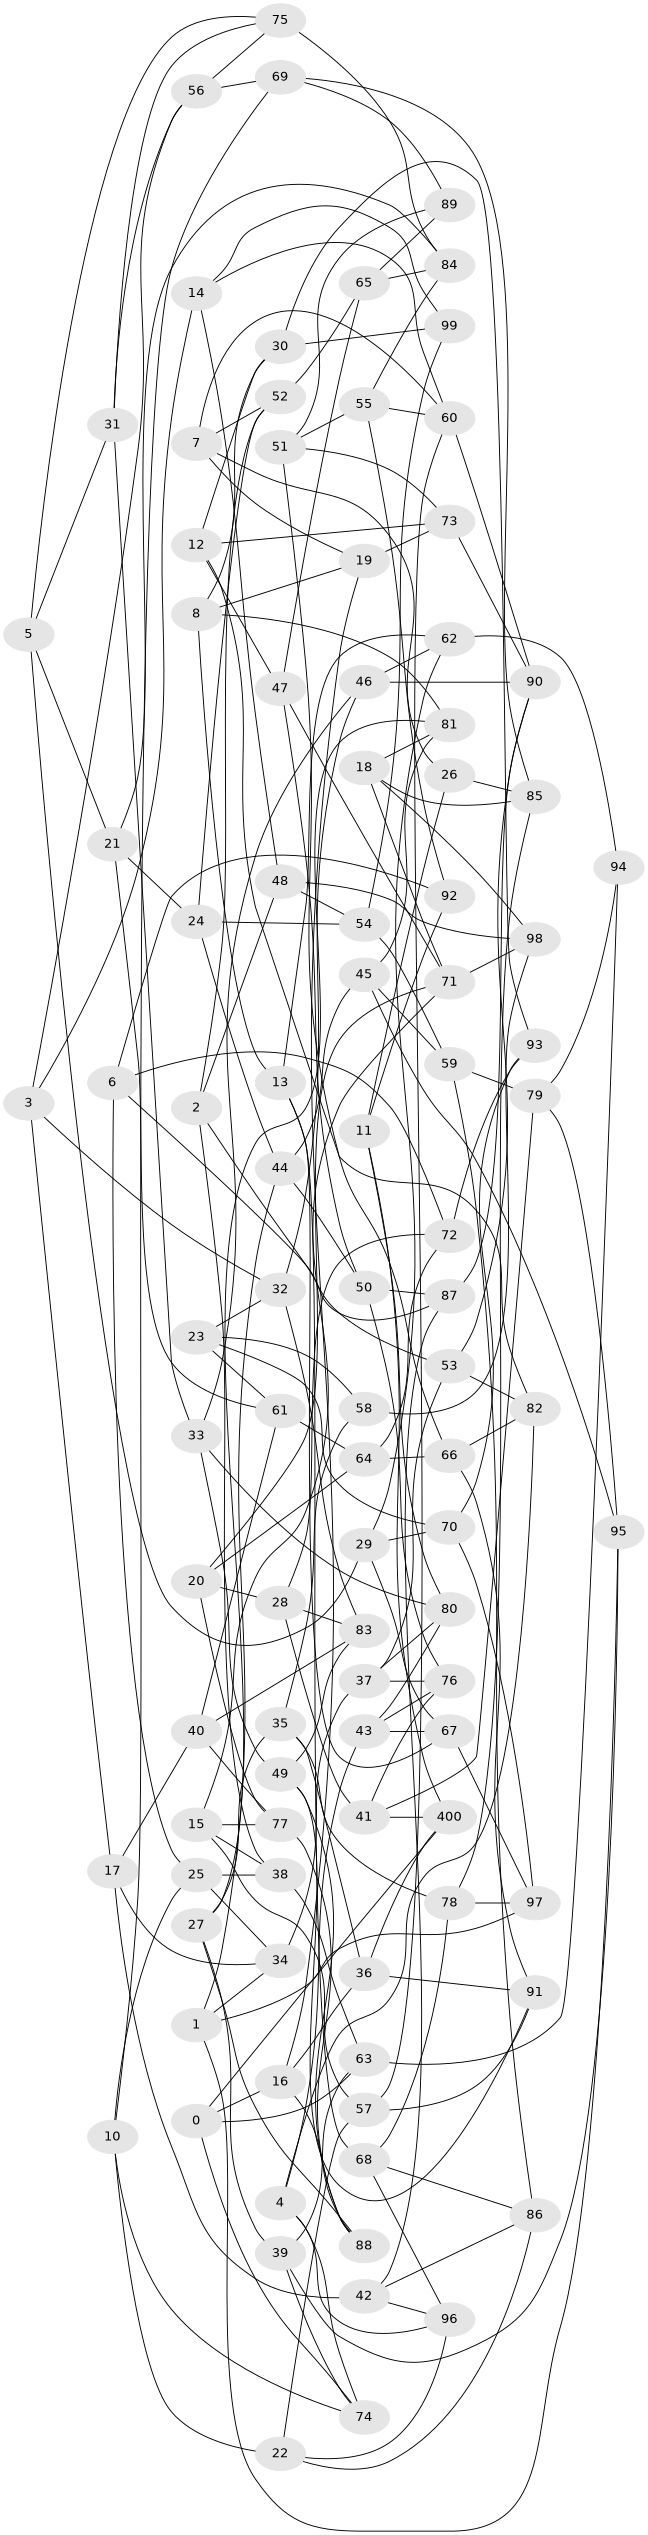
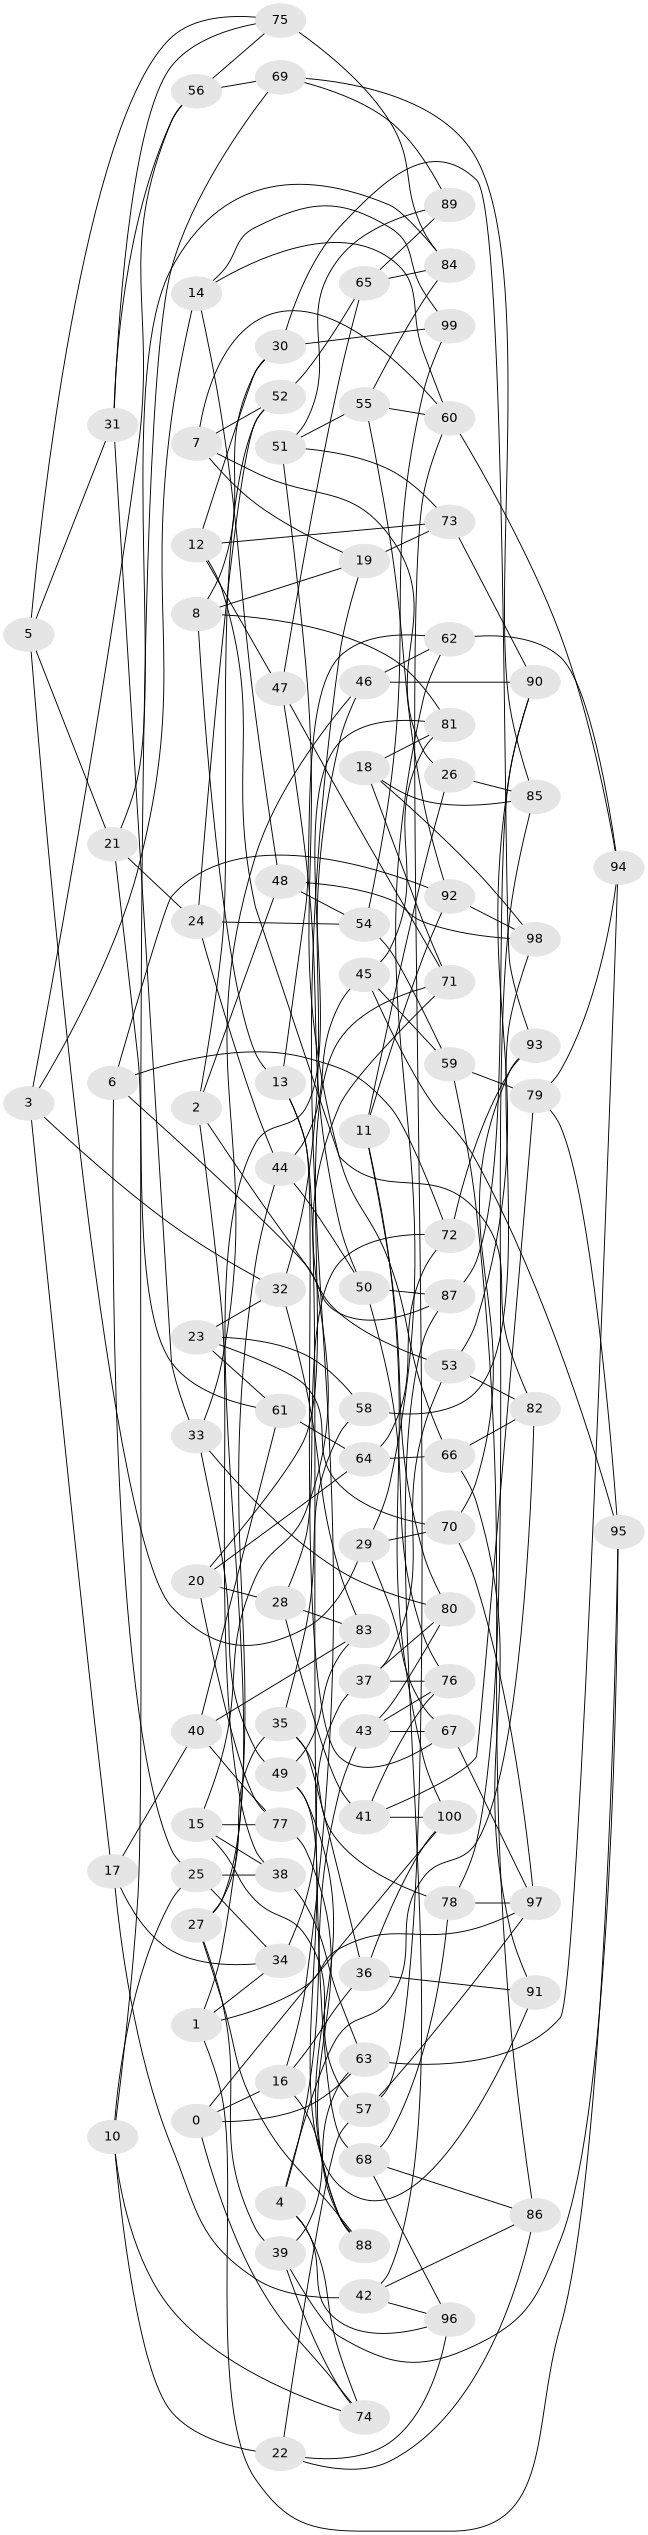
(493, 550) -> (560, 634)
(492, 961) -> (492, 918)
(450, 1817) -> (450, 1817)
(478, 2085) -> (453, 2009)
